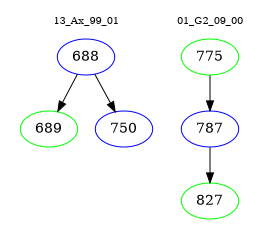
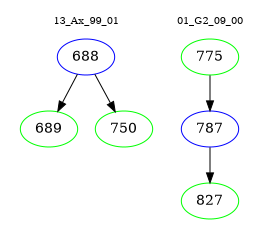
(124, 129) -> (124, 129)
